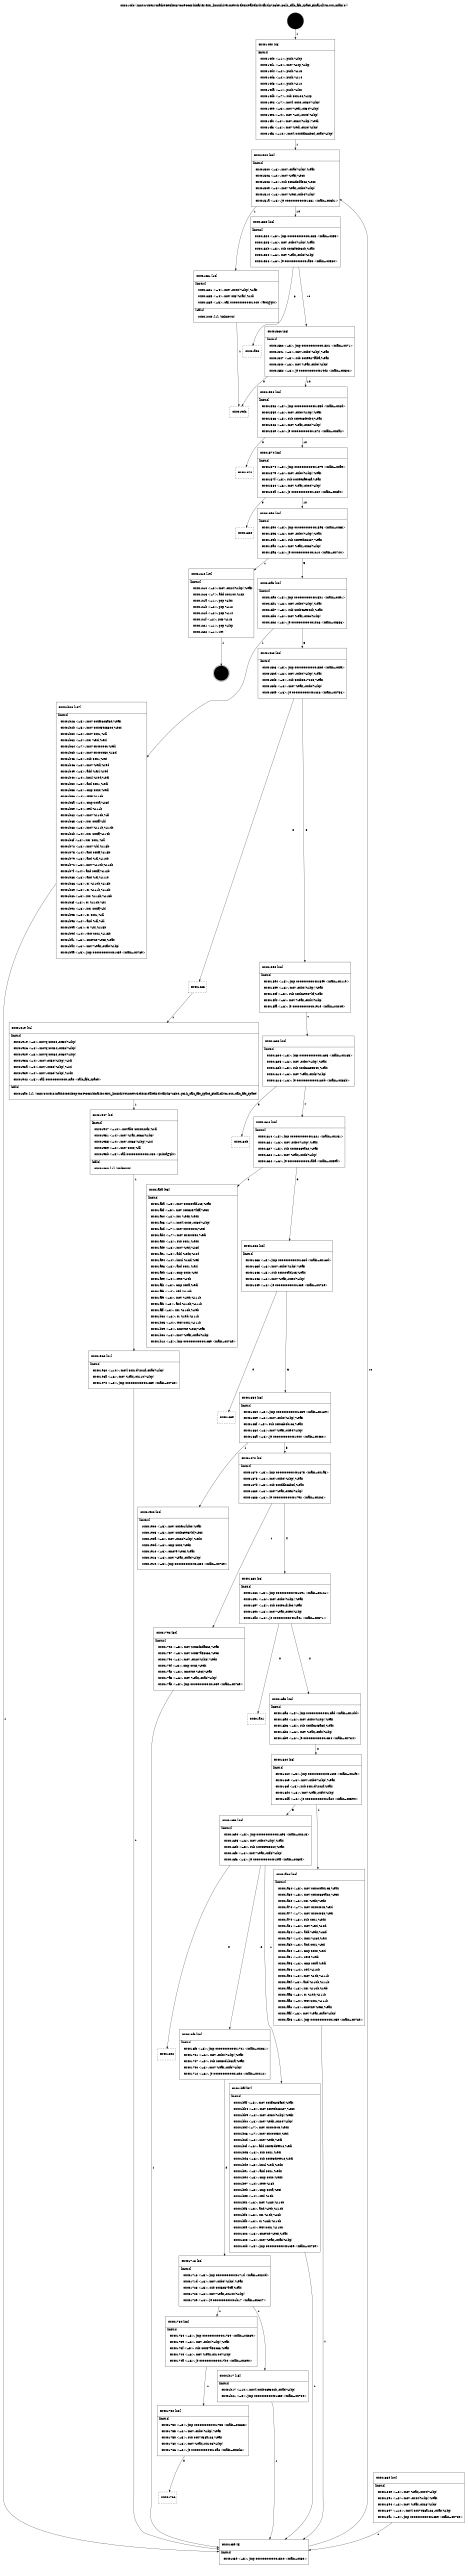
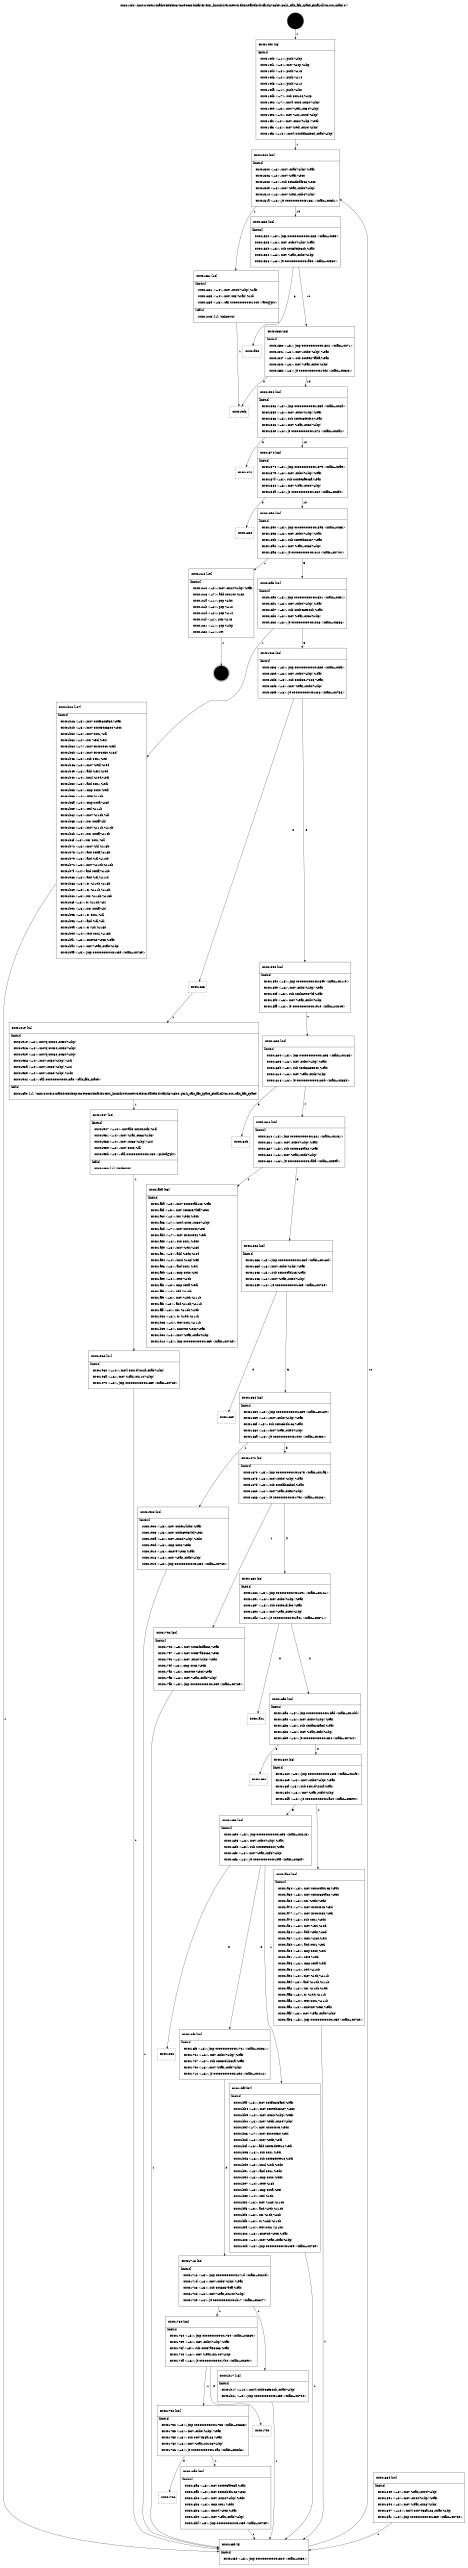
none -> (258, 1780)
none -> (143, 2084)
none -> (262, 2431)
none -> (226, 2498)
